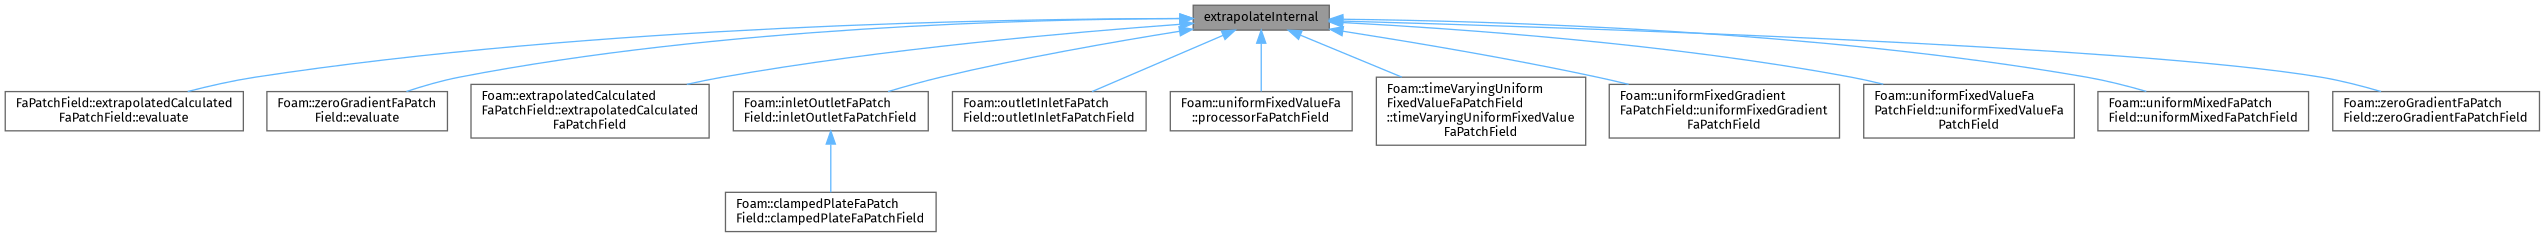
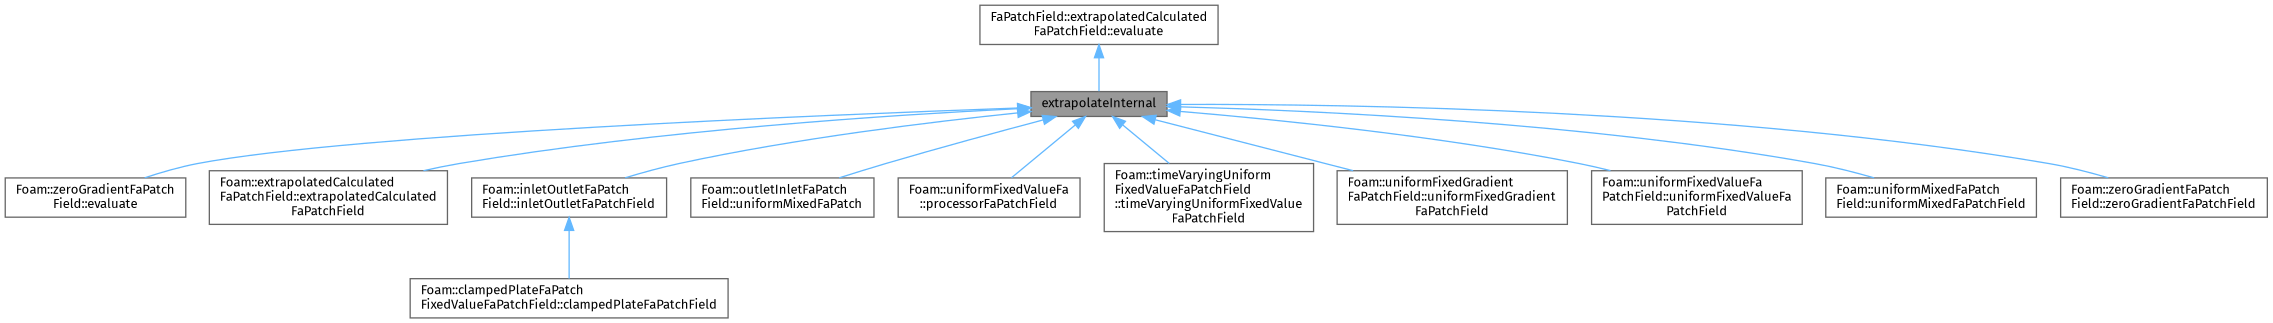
(682, 34) -> (1099, 75)
(1049, 111) -> (782, 198)
(831, 212) -> (569, 298)
